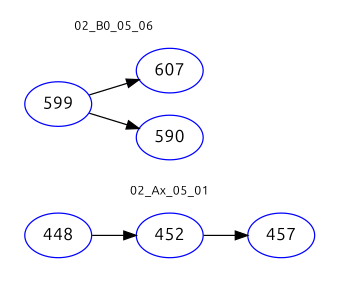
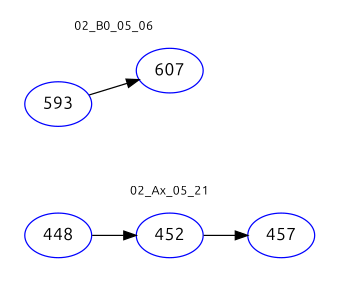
(58, 104) -> (58, 104)
(170, 138) -> none
(170, 191) -> (170, 191)
